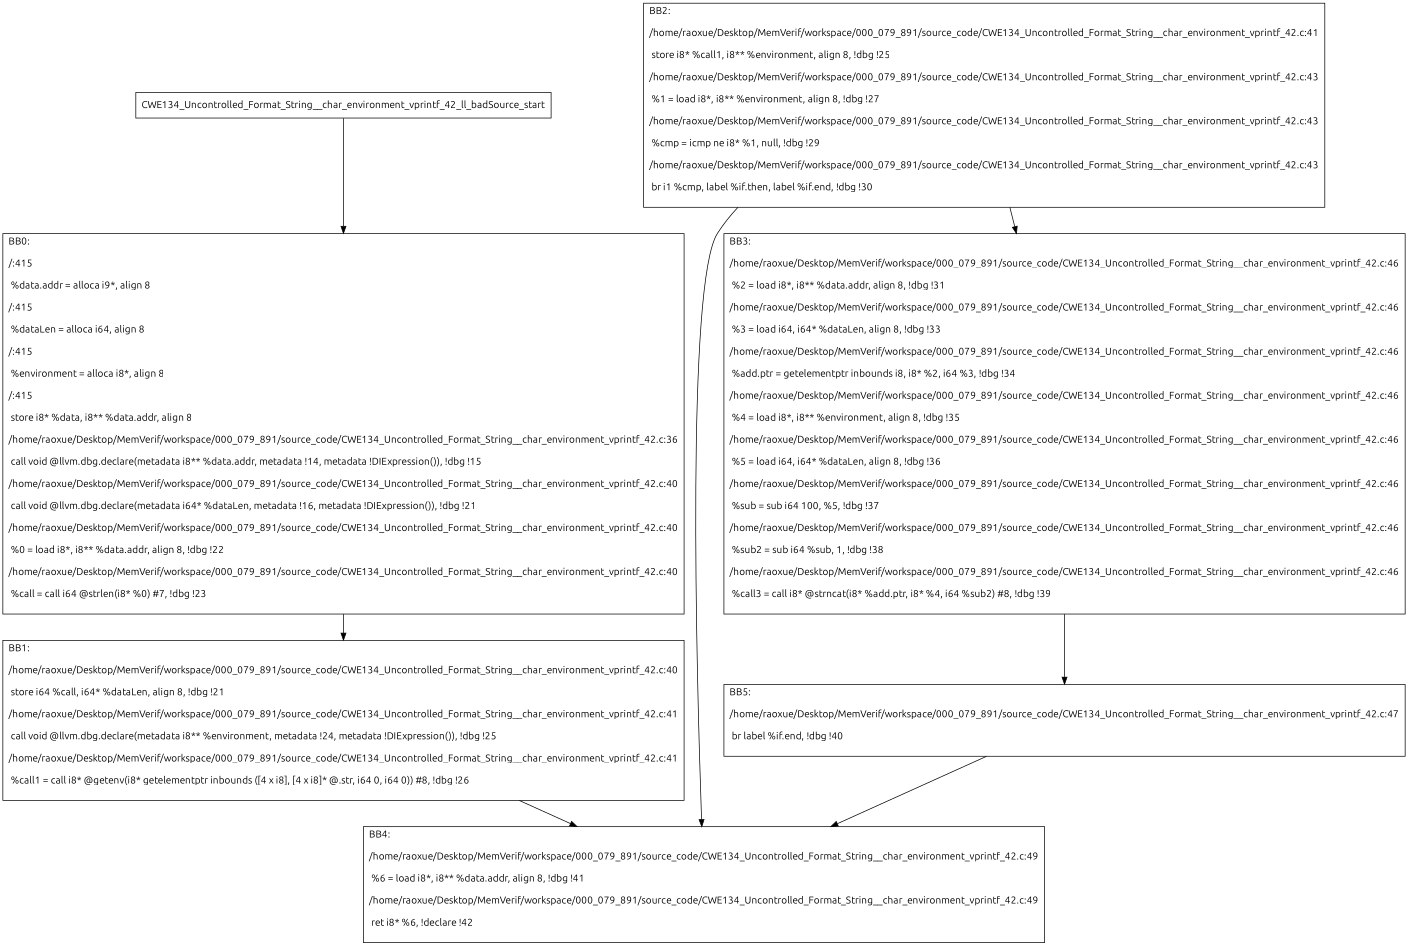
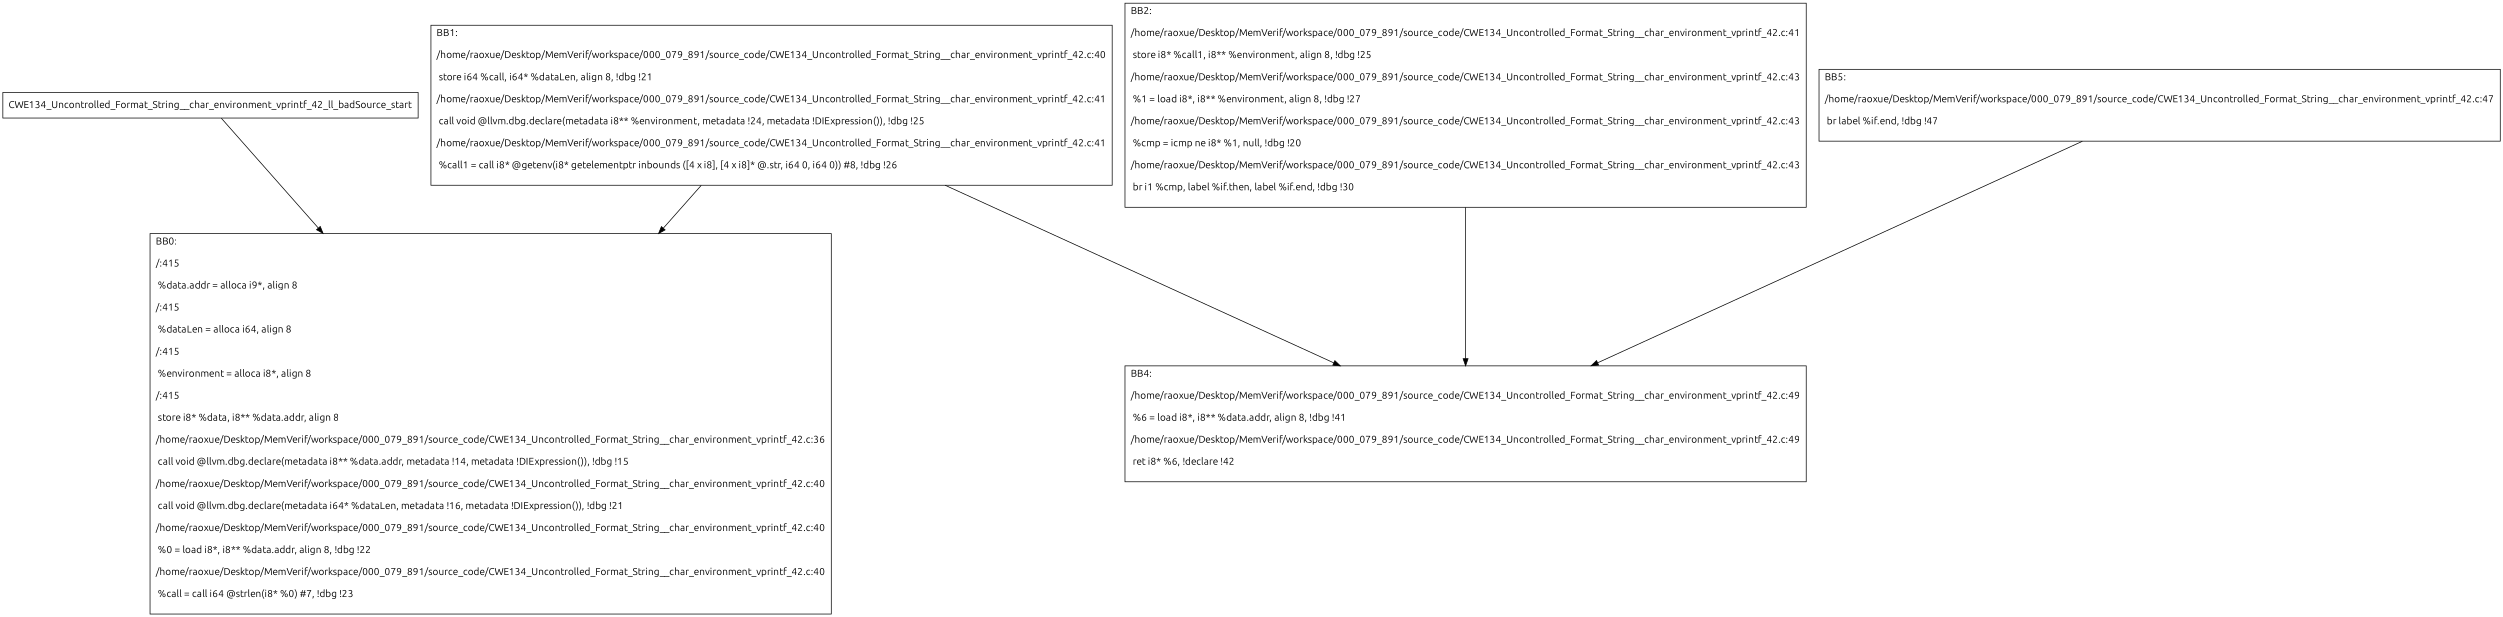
(735, 143) -> (1216, 143)
(1065, 424) -> none
(343, 624) -> (682, 207)
(786, 736) -> (1882, 121)
